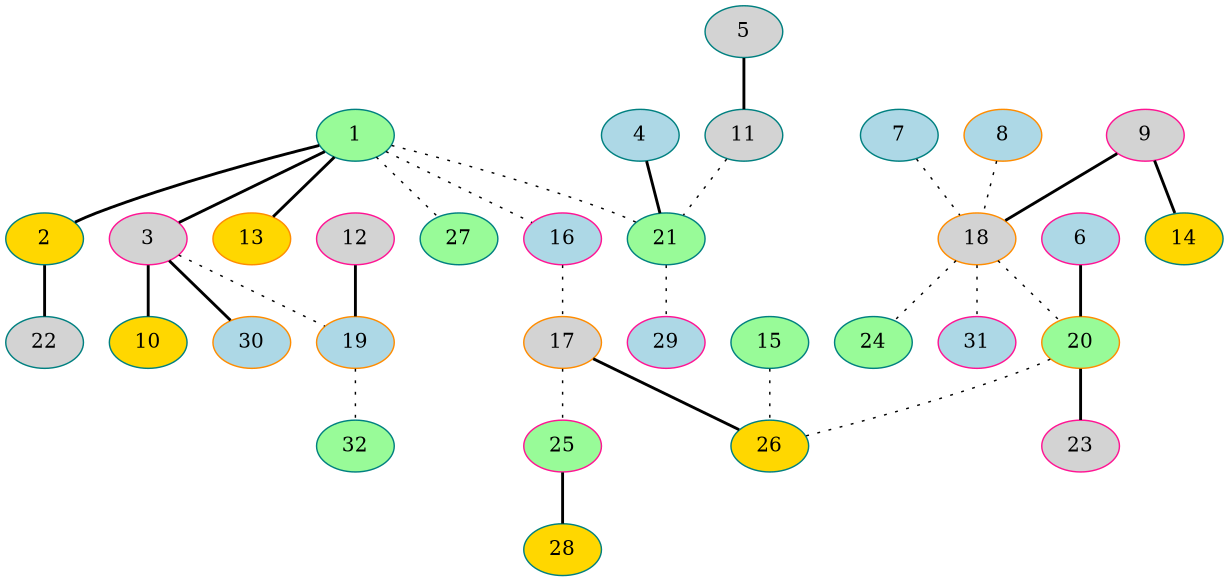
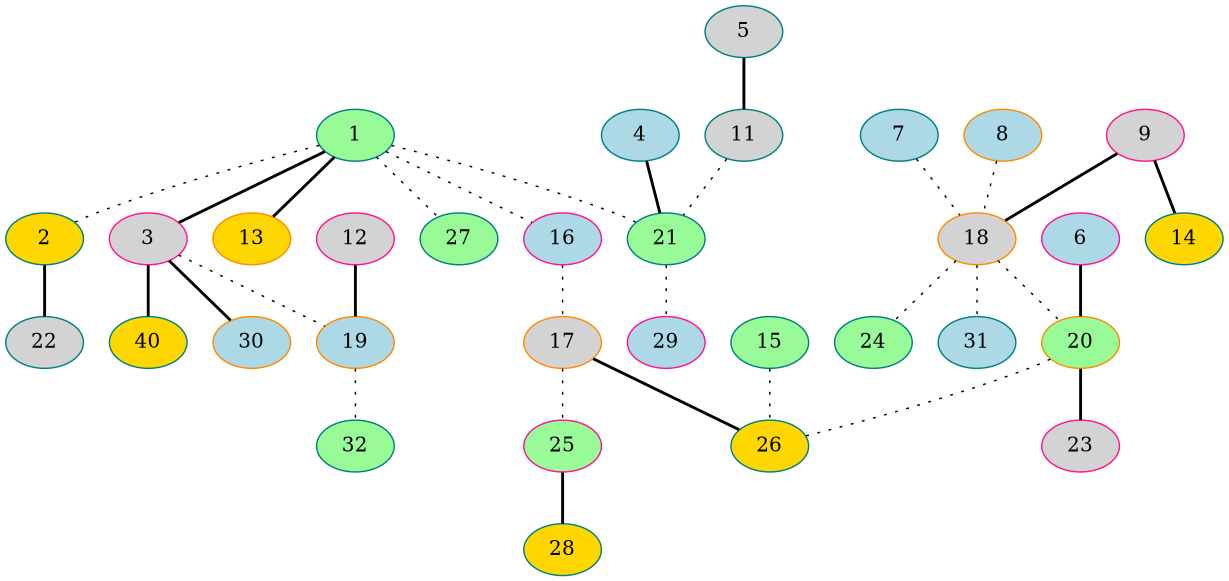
(196, 180) -> (196, 180)
(148, 342) -> (148, 342)
(977, 342) -> (977, 342)
